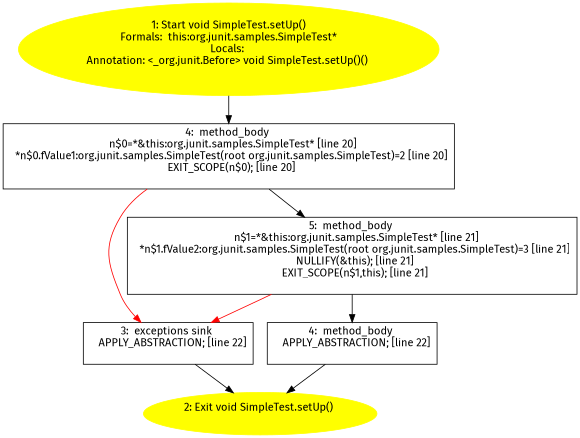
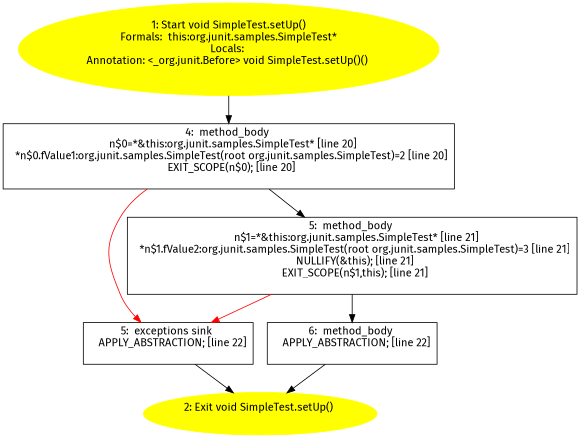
(168, 343) -> (168, 343)
(352, 343) -> (352, 343)
